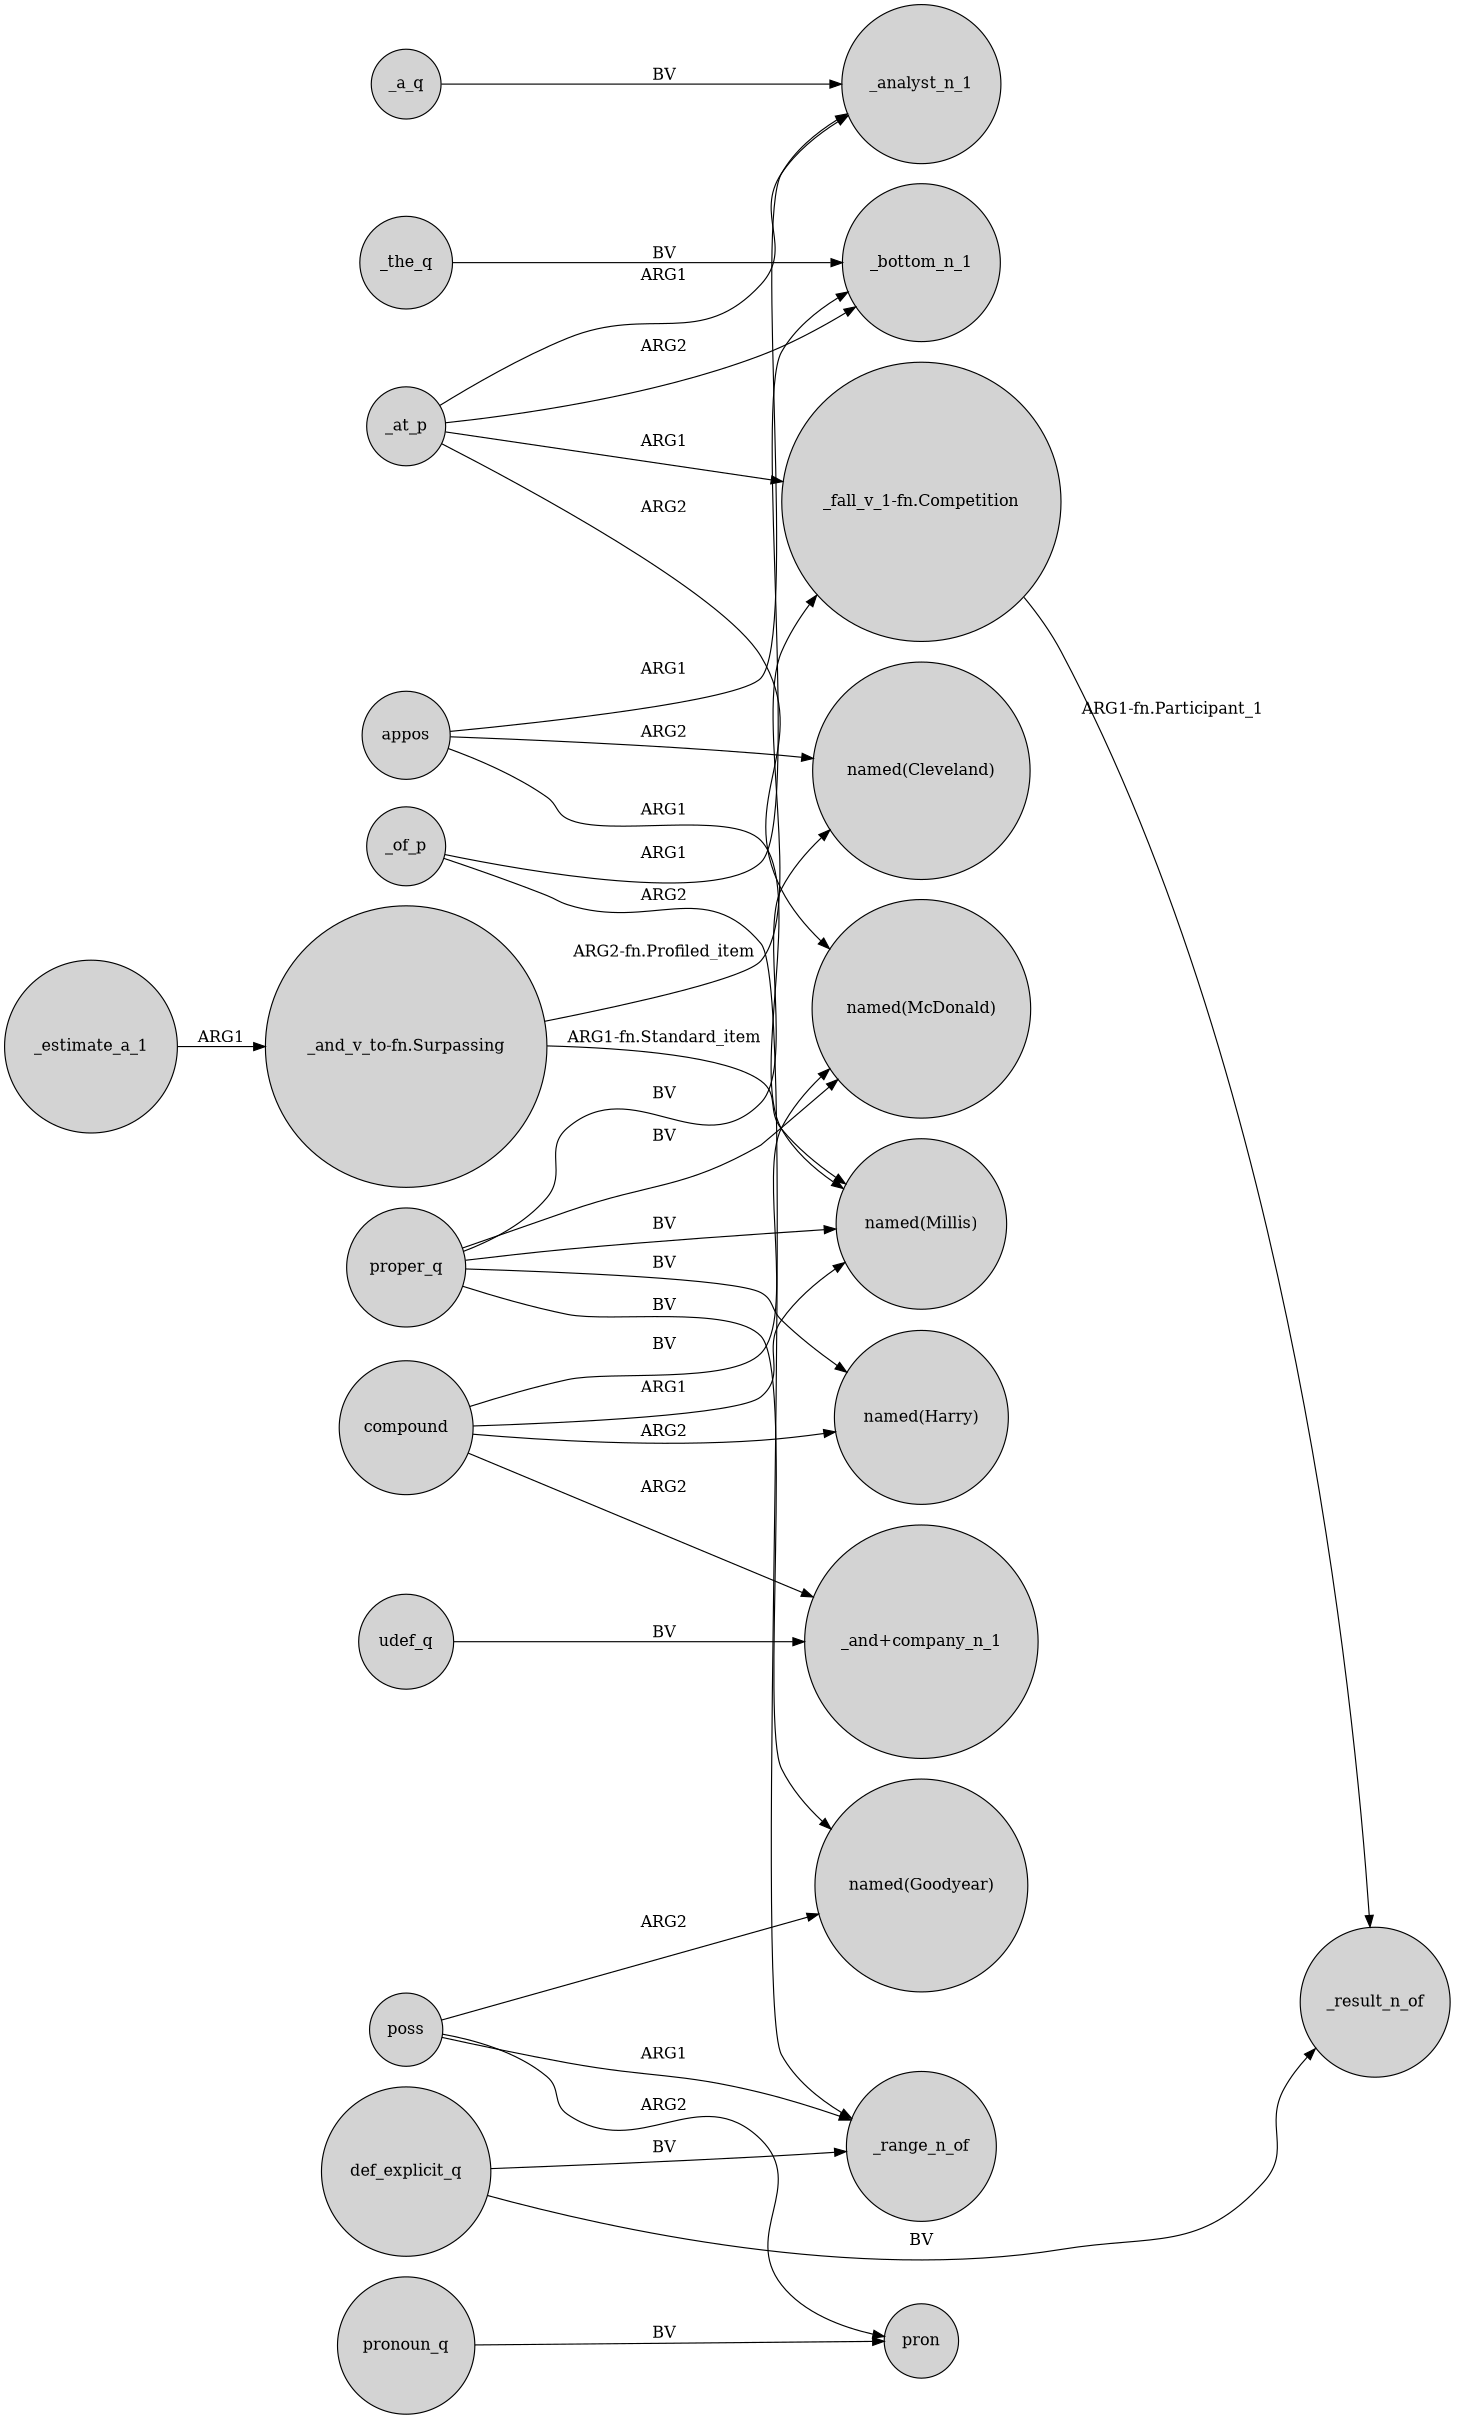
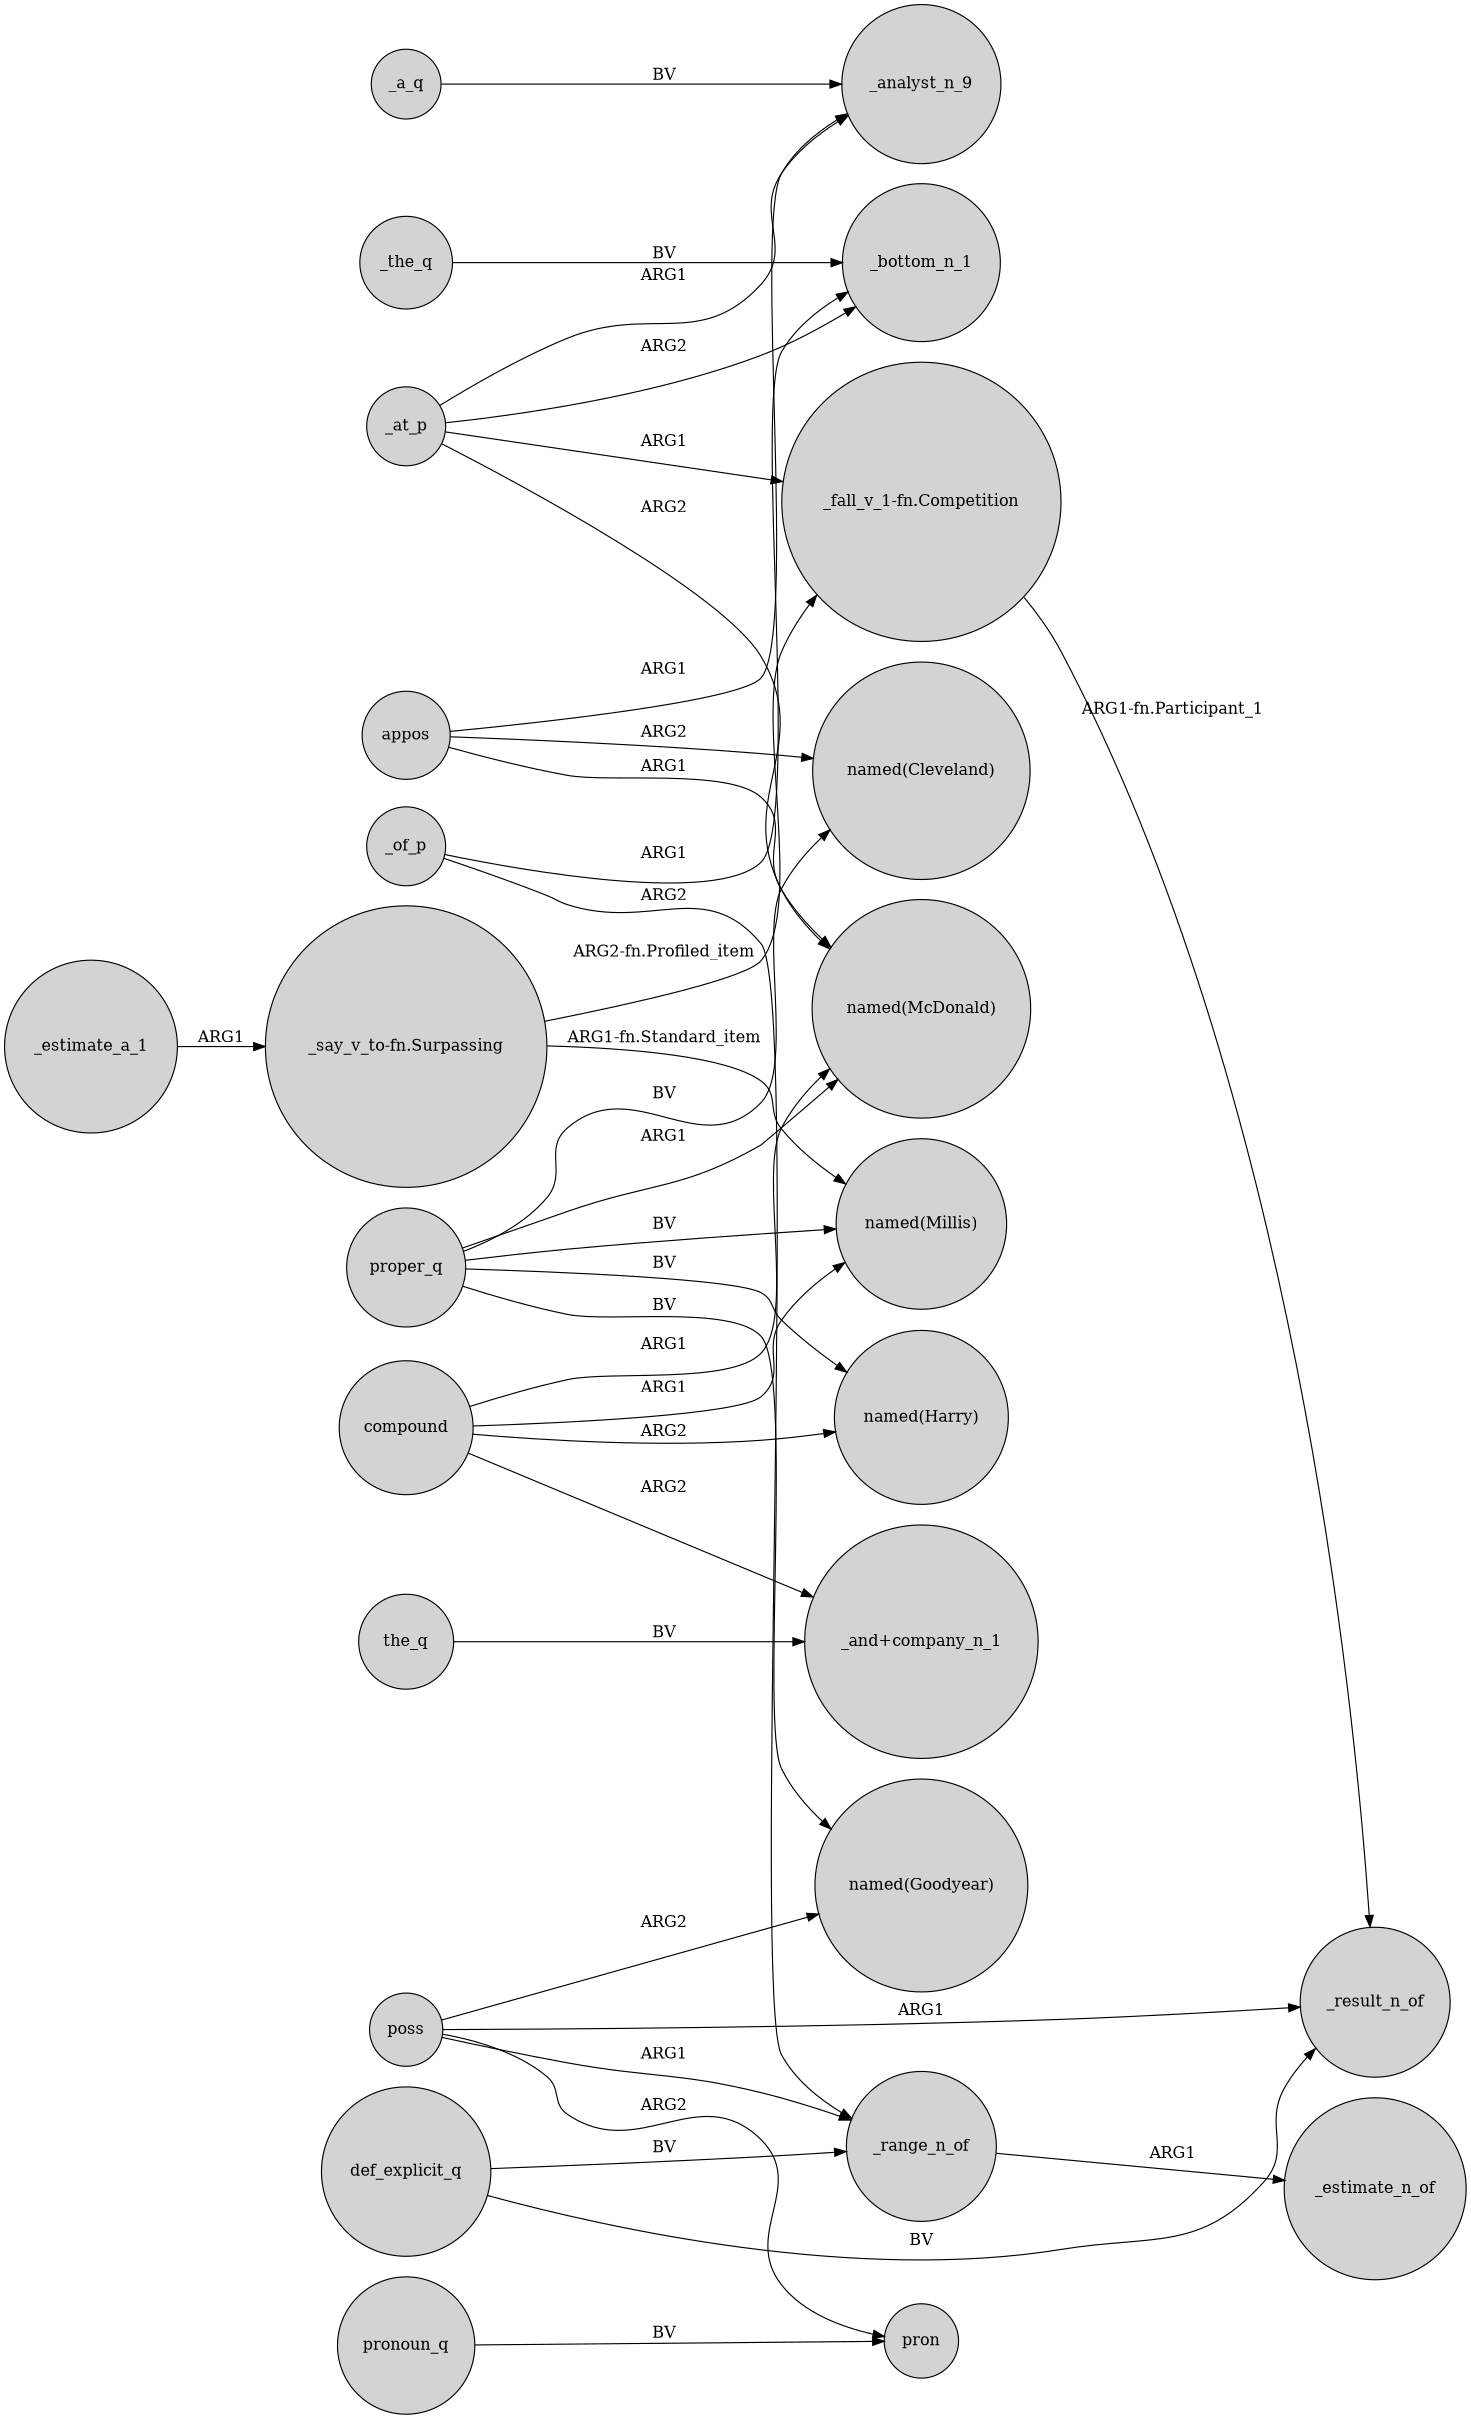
(921, 84) -> (921, 84)
(759, 839) -> (686, 779)
(406, 1047) -> (406, 1047)
(664, 1136) -> (664, 1136)
(664, 1345) -> (664, 1345)
(406, 1642) -> (406, 1642)
none -> (866, 2025)
none -> (1375, 2189)
